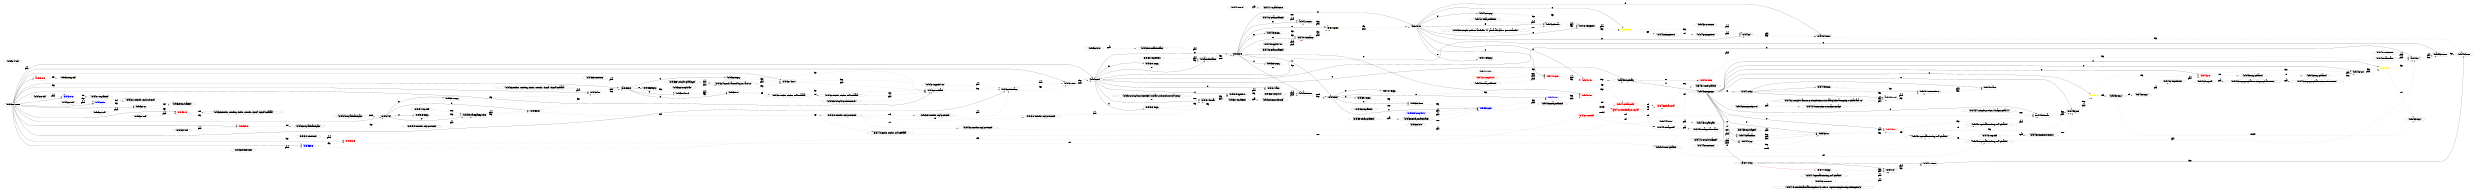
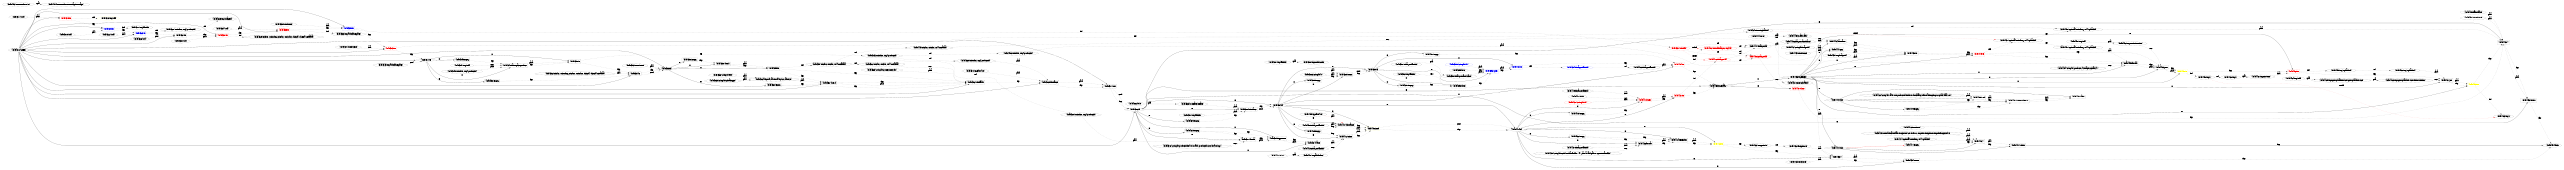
none -> (1578, 68)
(1867, 105) -> none
